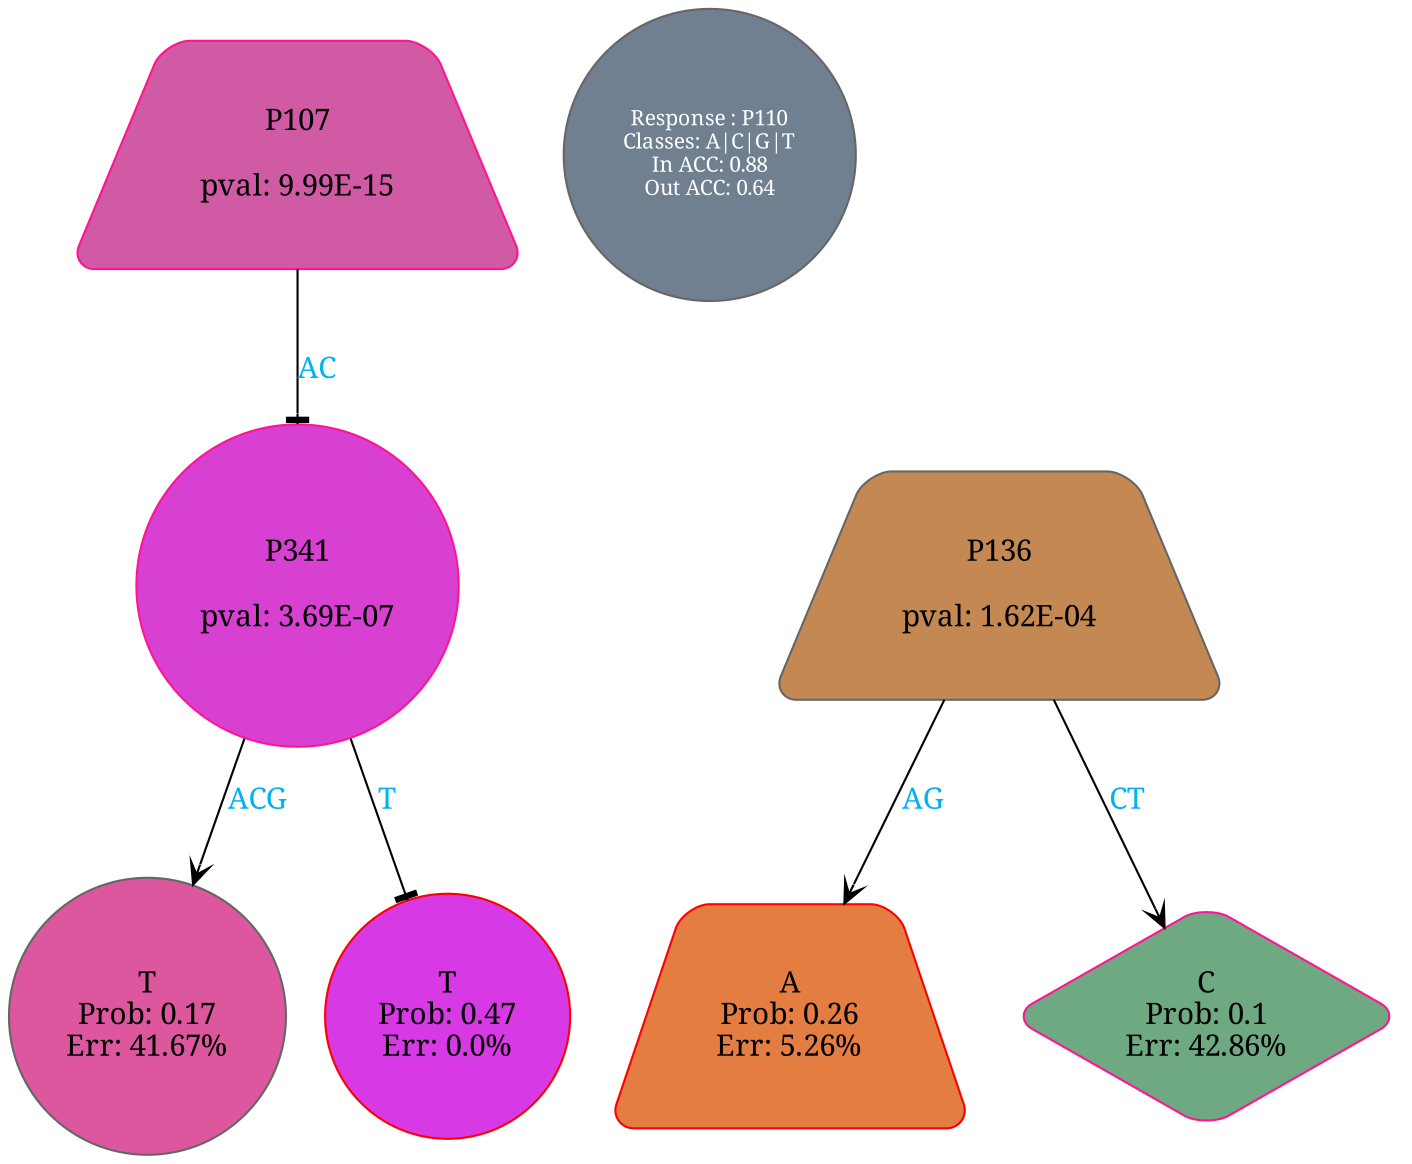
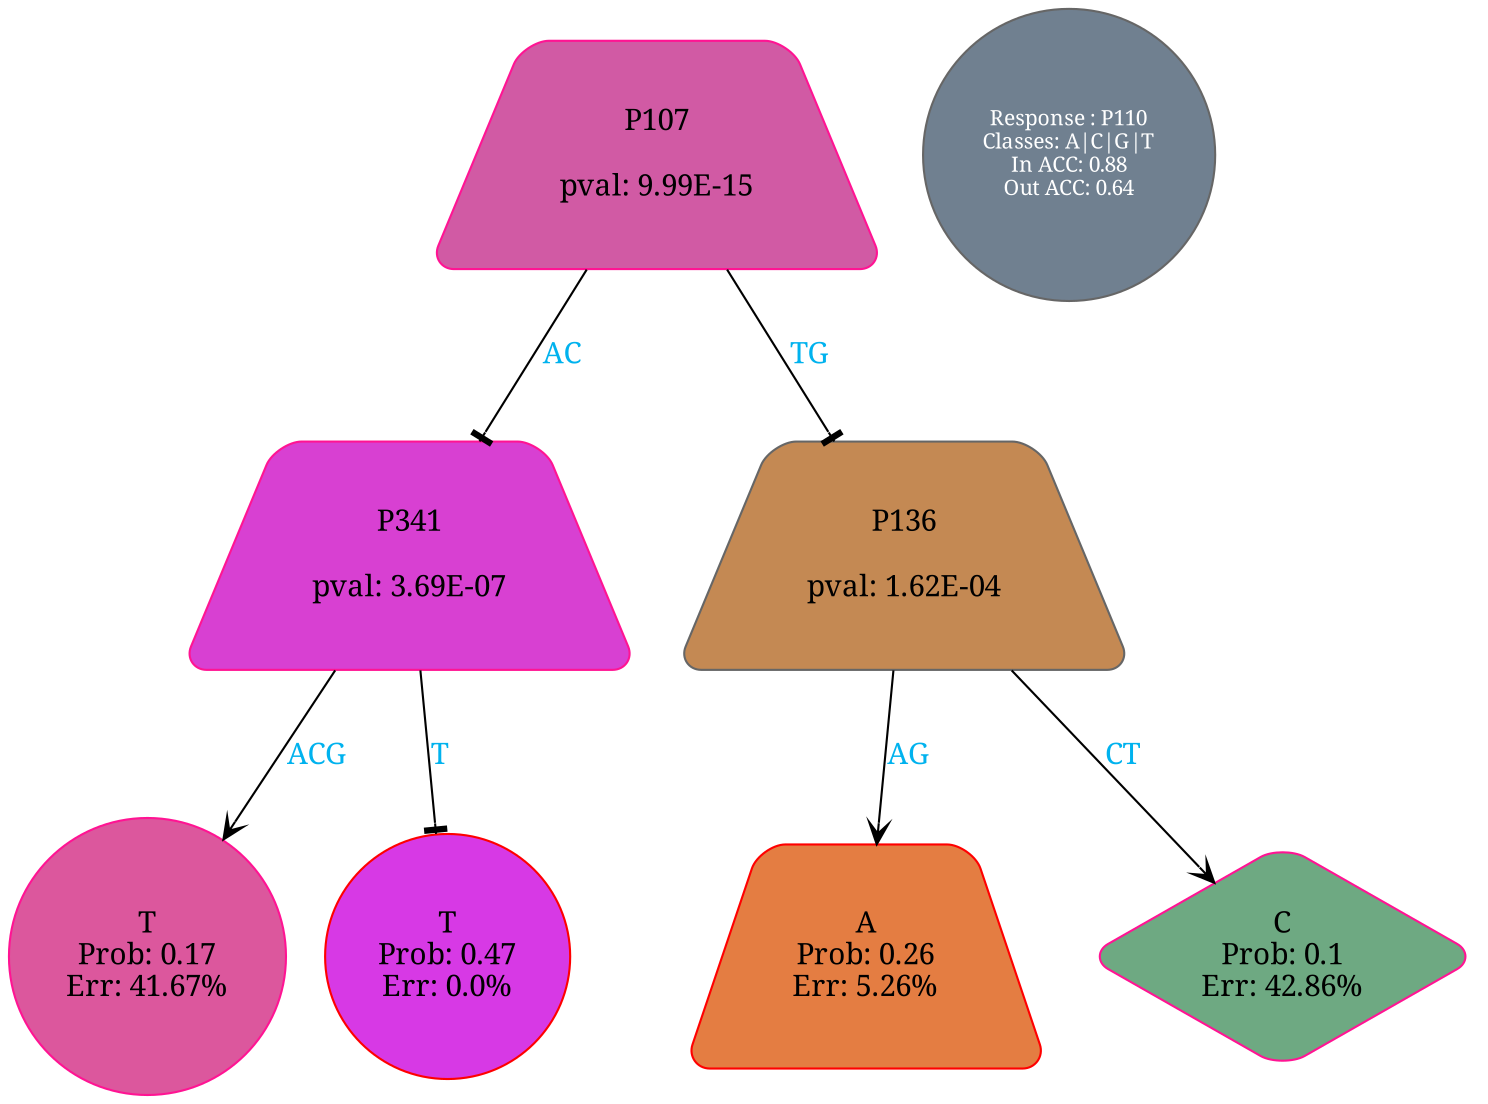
none -> (778, 351)
(298, 586) -> (410, 556)
(147, 1016) -> (147, 956)
